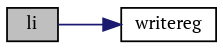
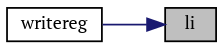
(81, 25) -> (125, 25)
